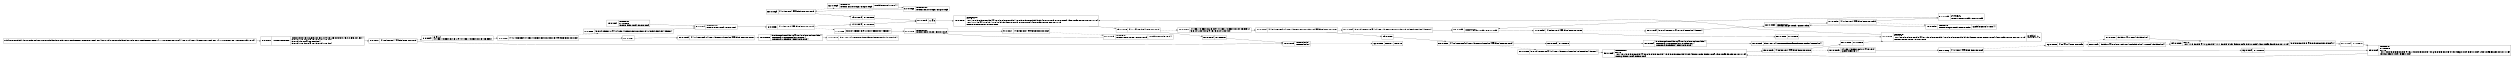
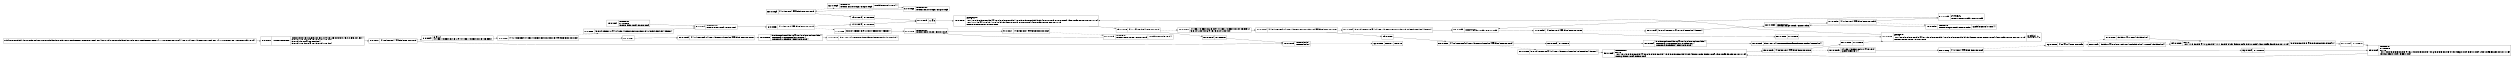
(1898, 36) -> (1897, 36)
